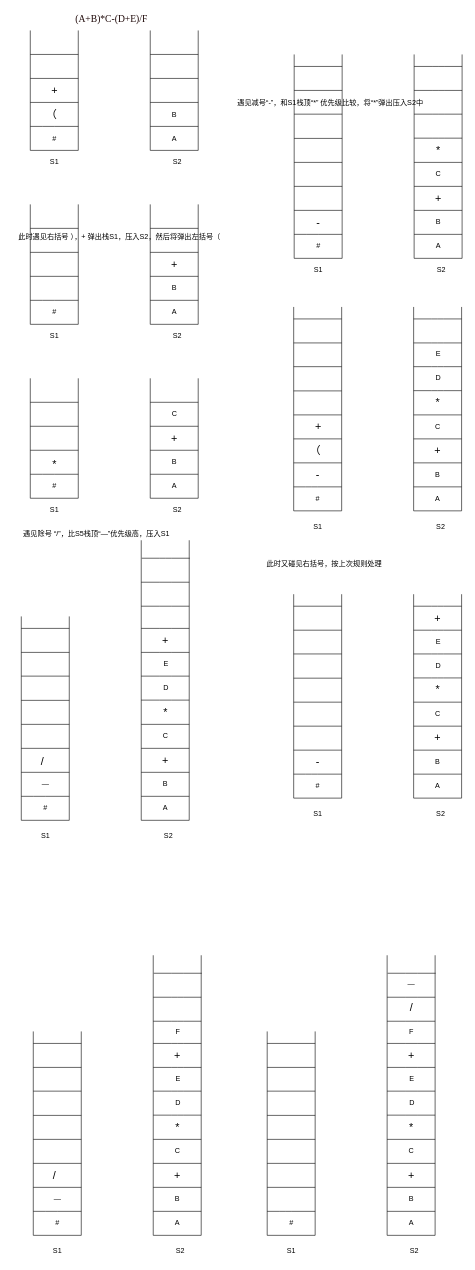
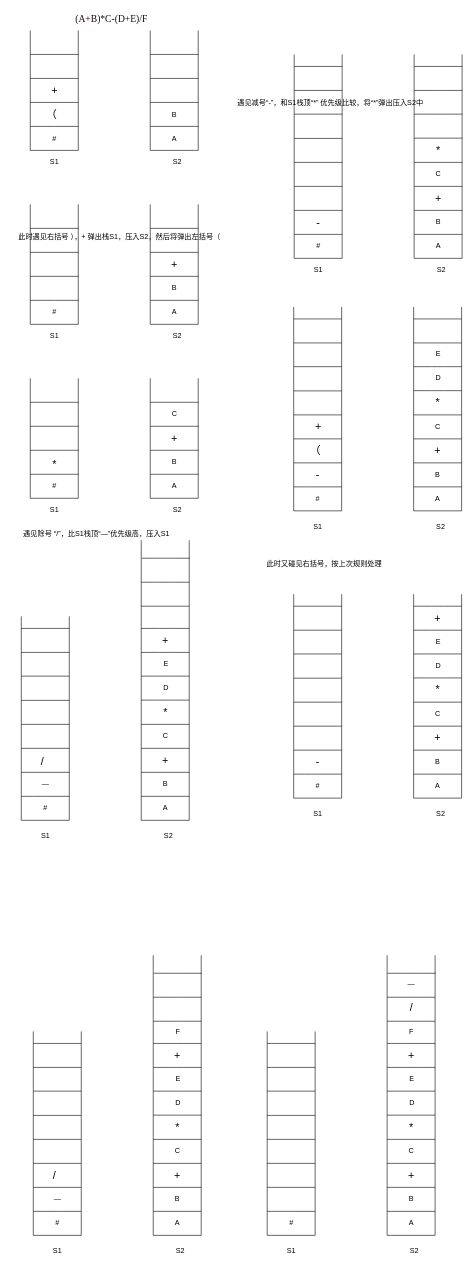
(97, 534) -> (97, 534)
